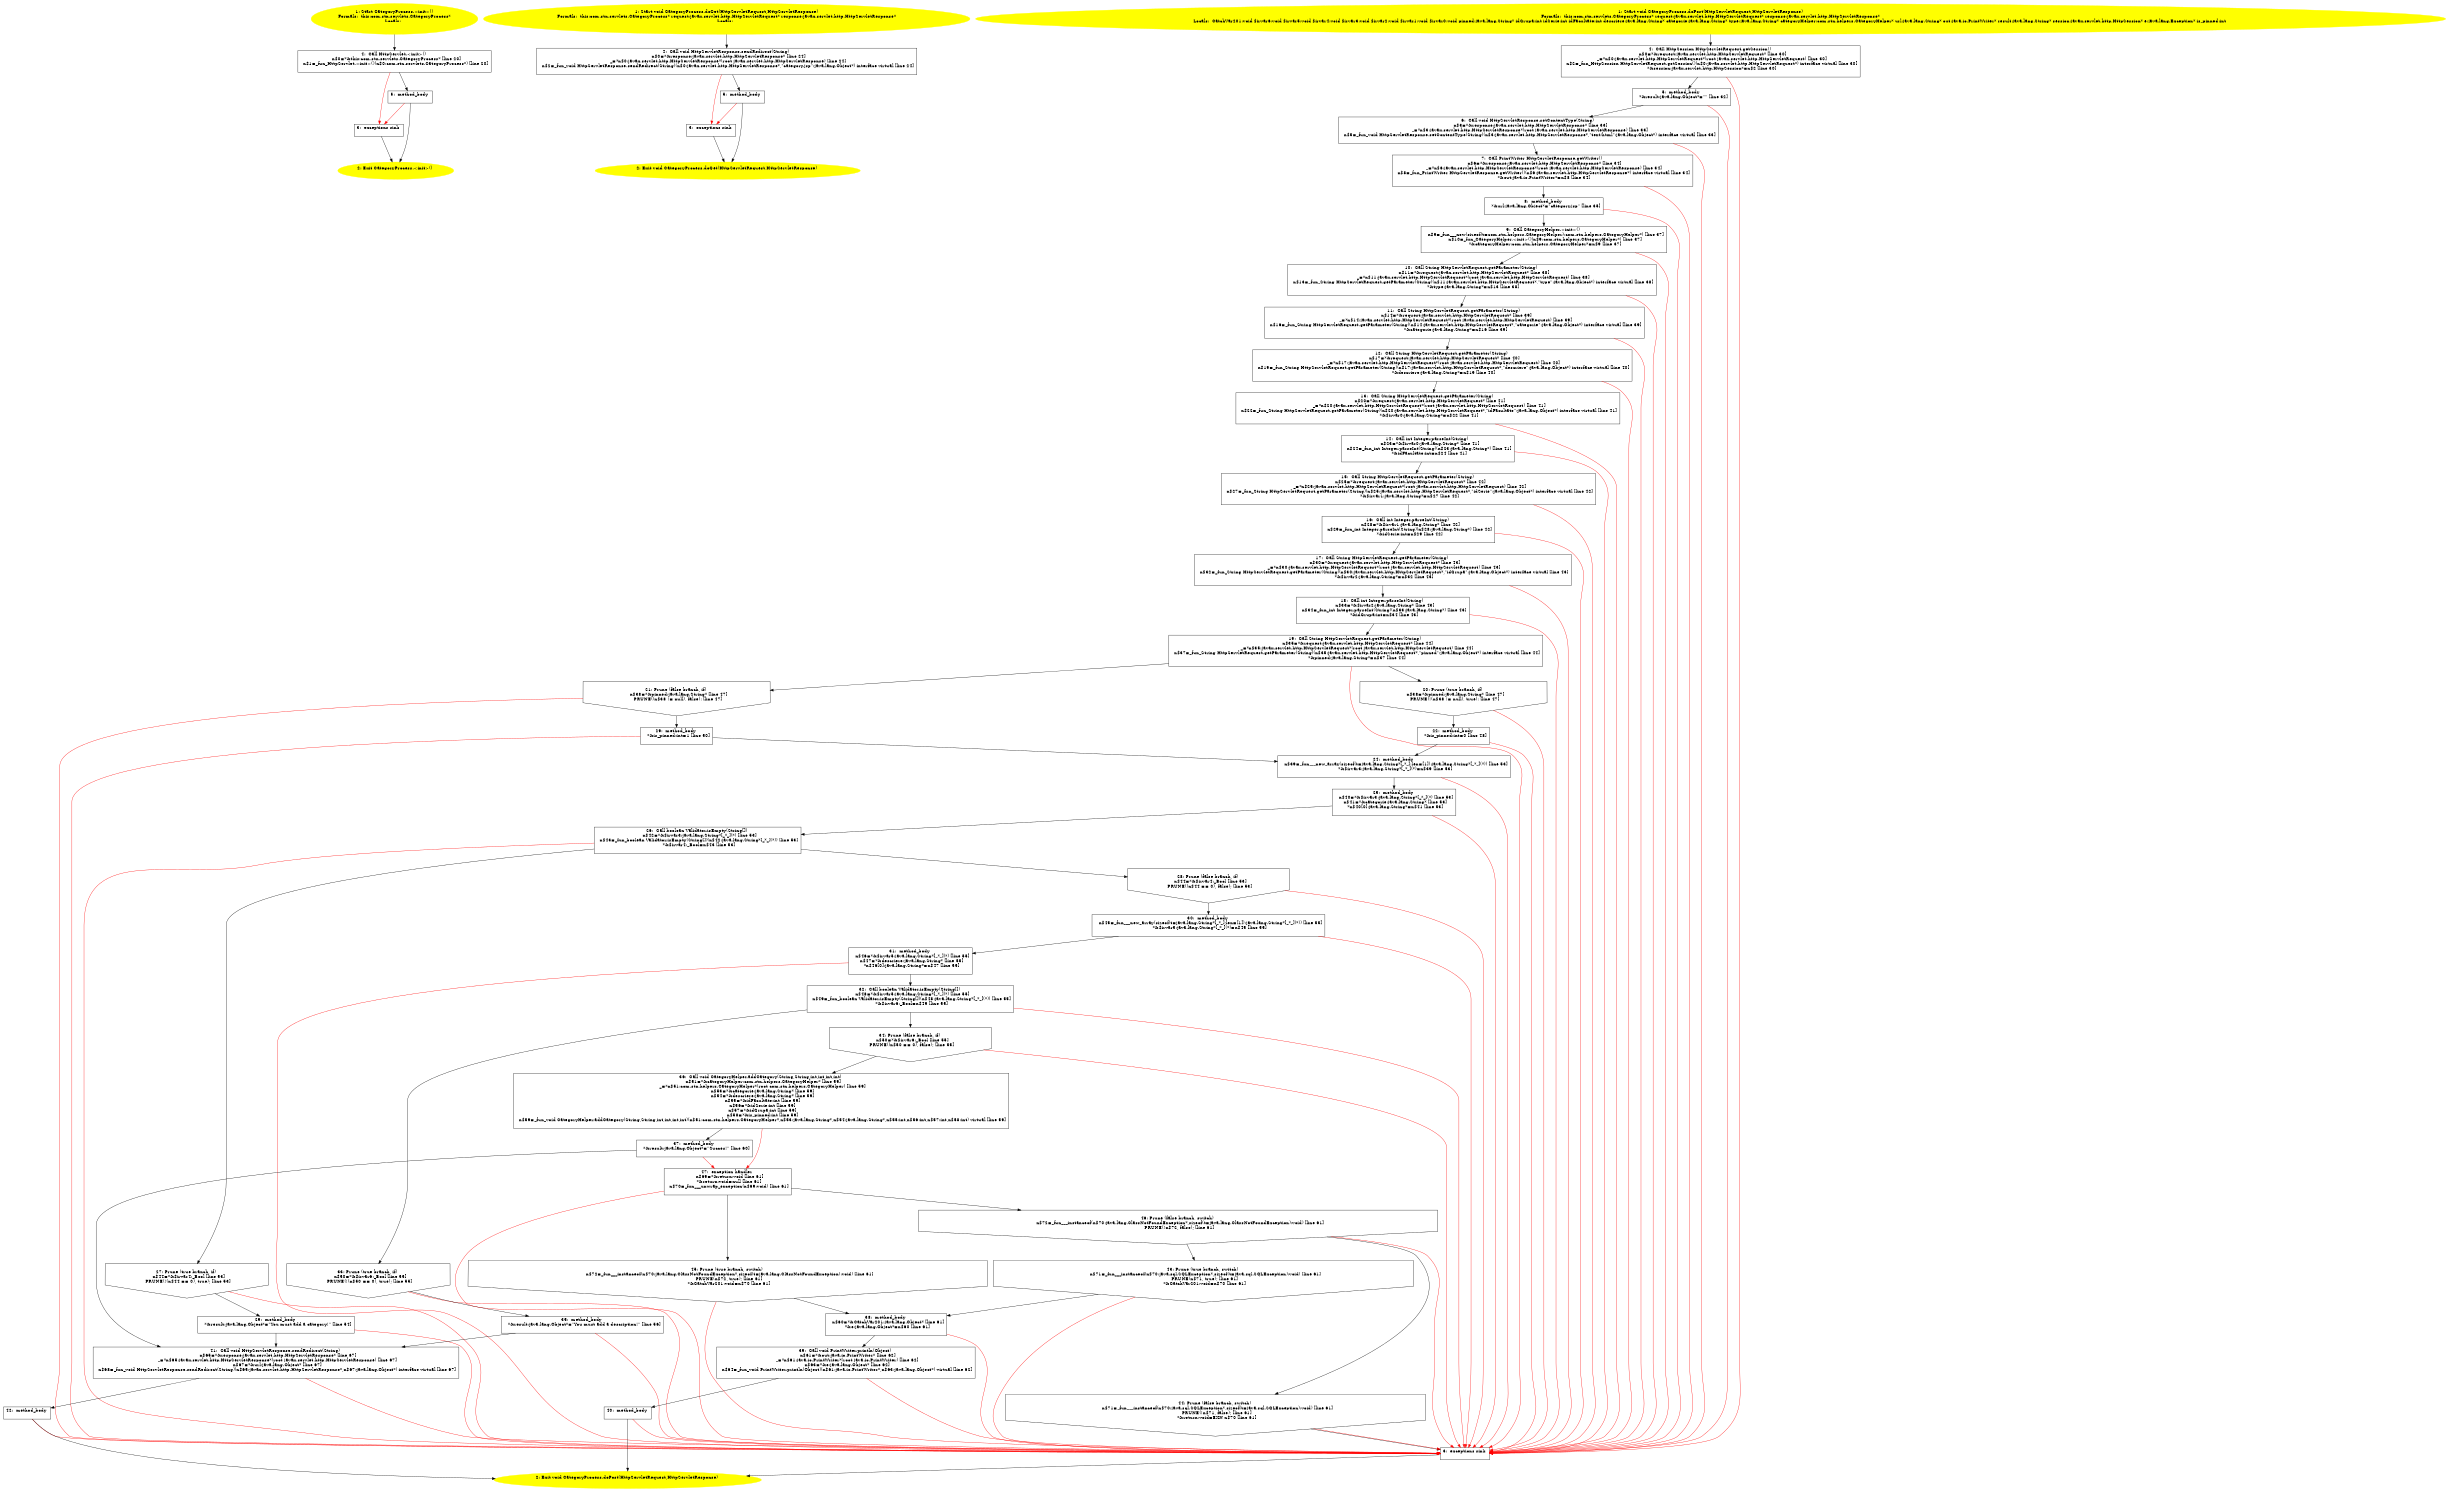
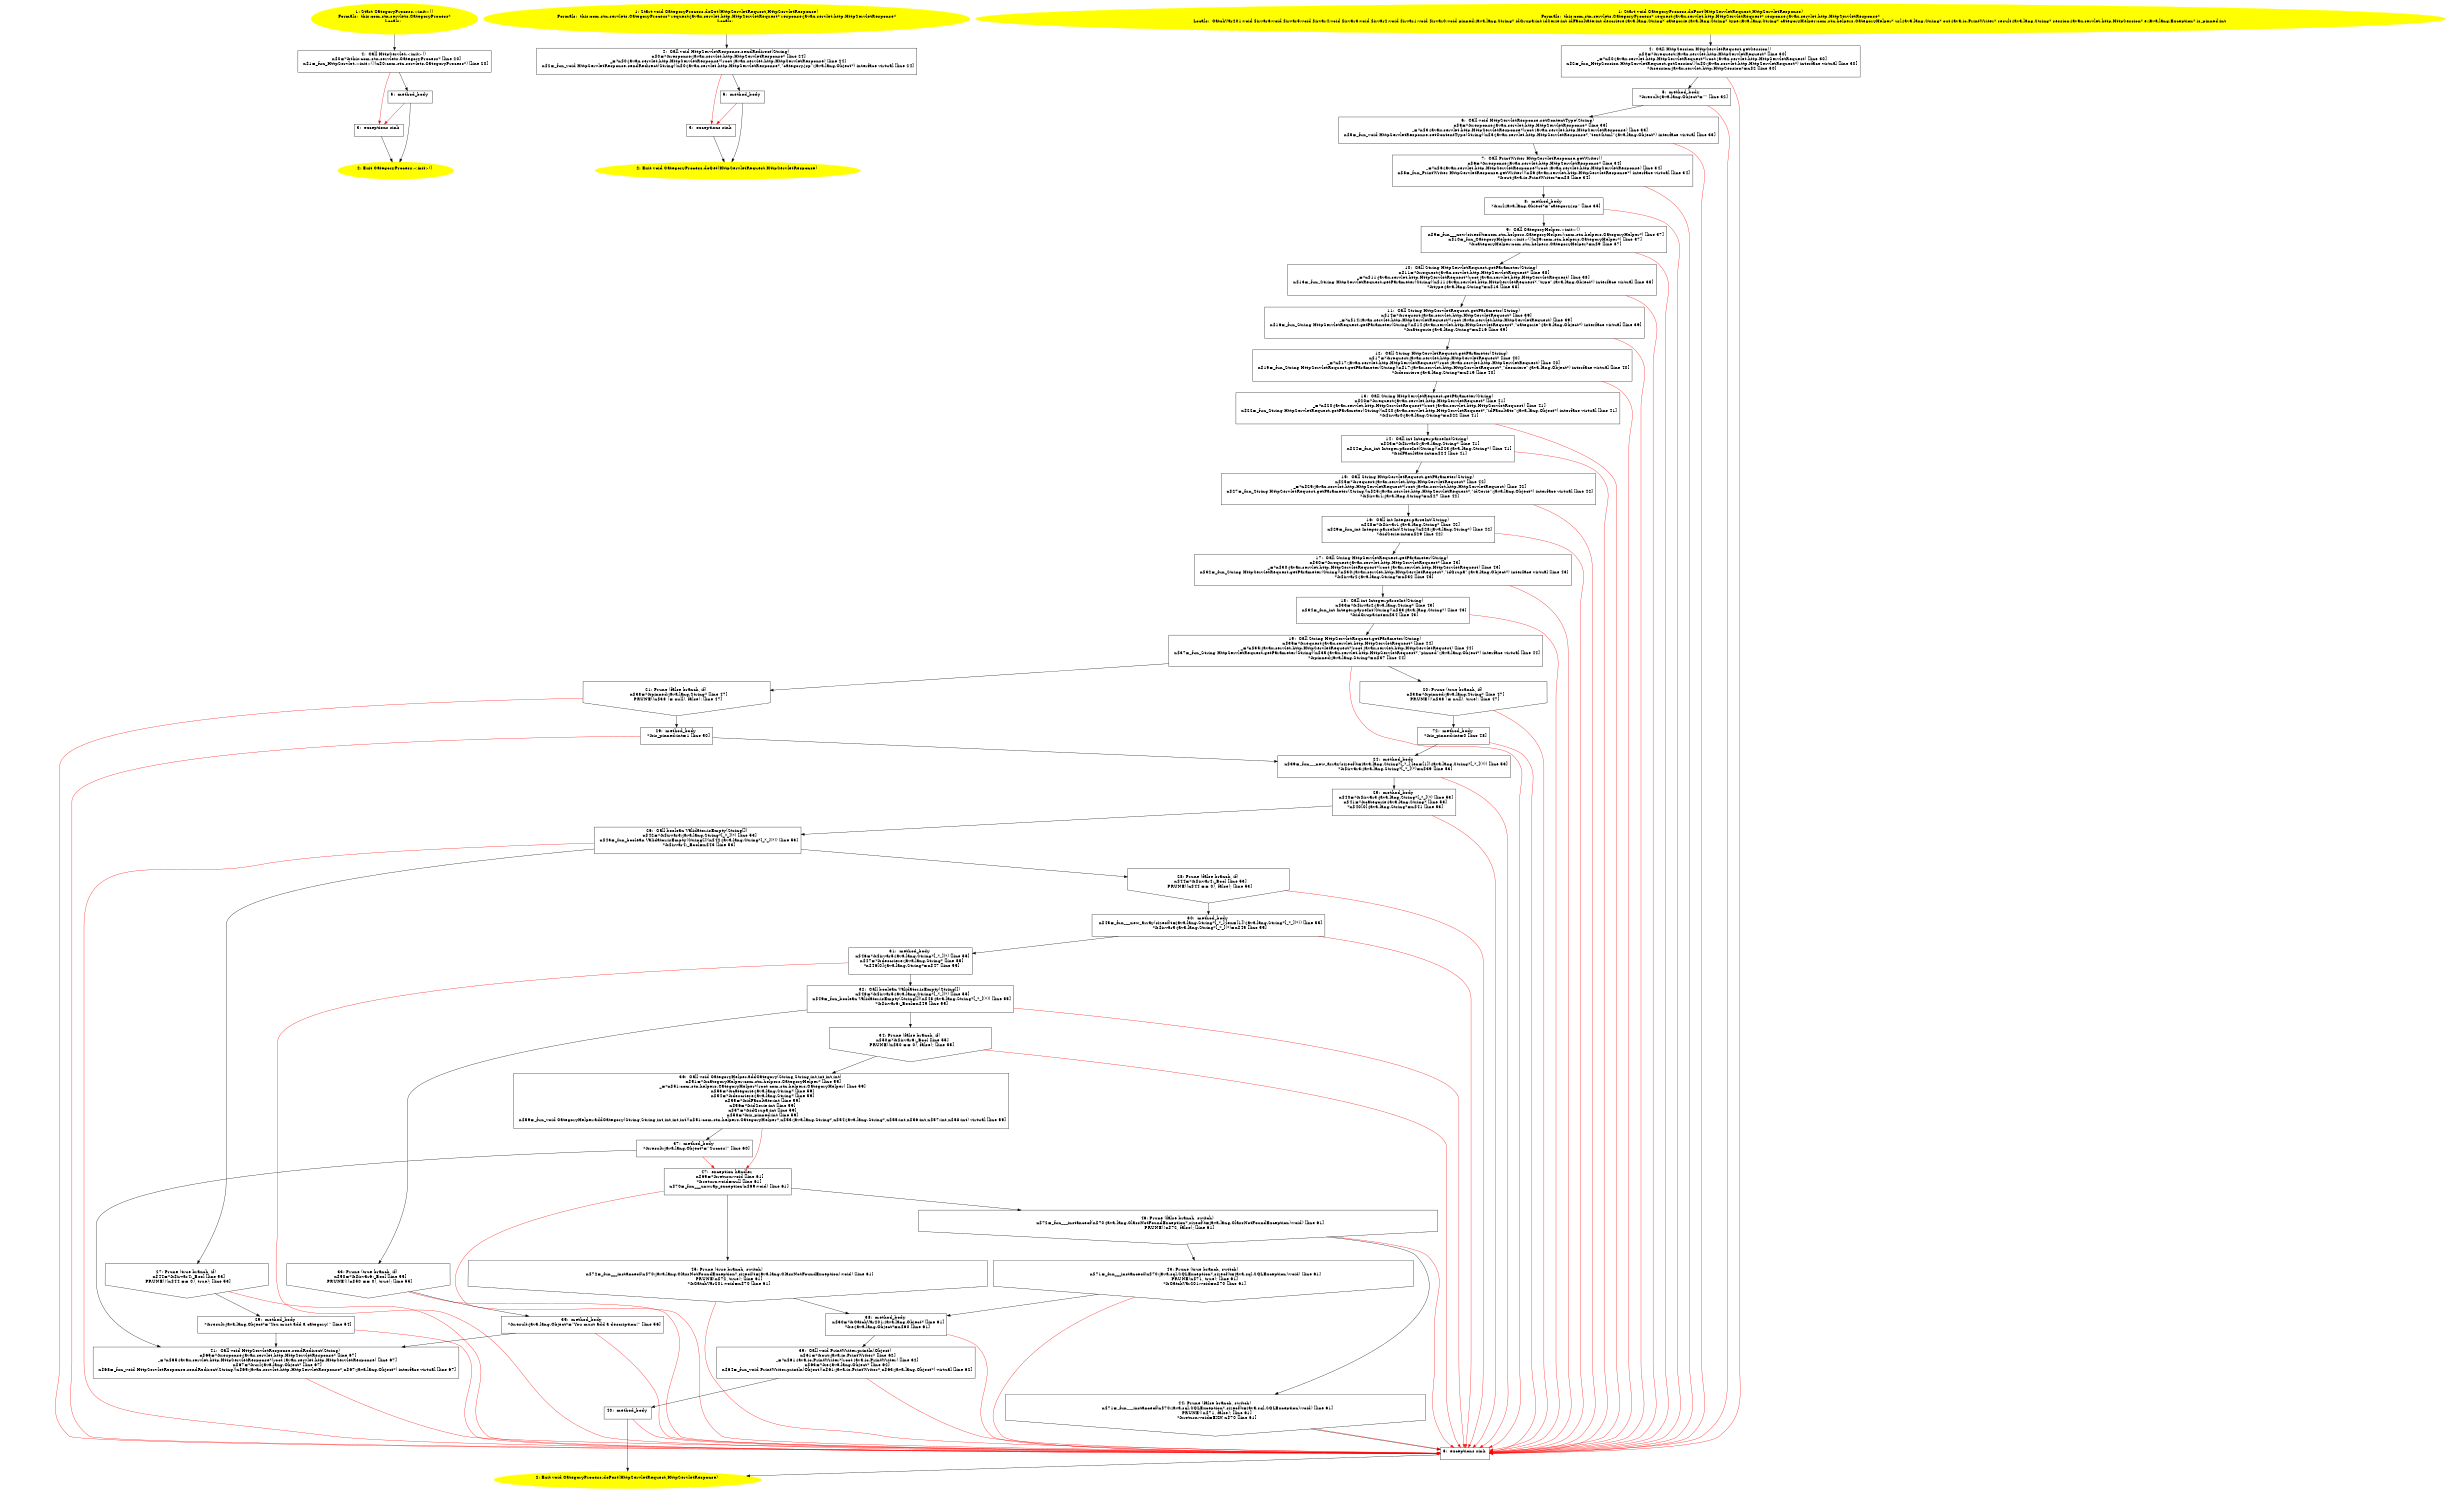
(1453, 736) -> (1453, 736)
(27, 1413) -> none
